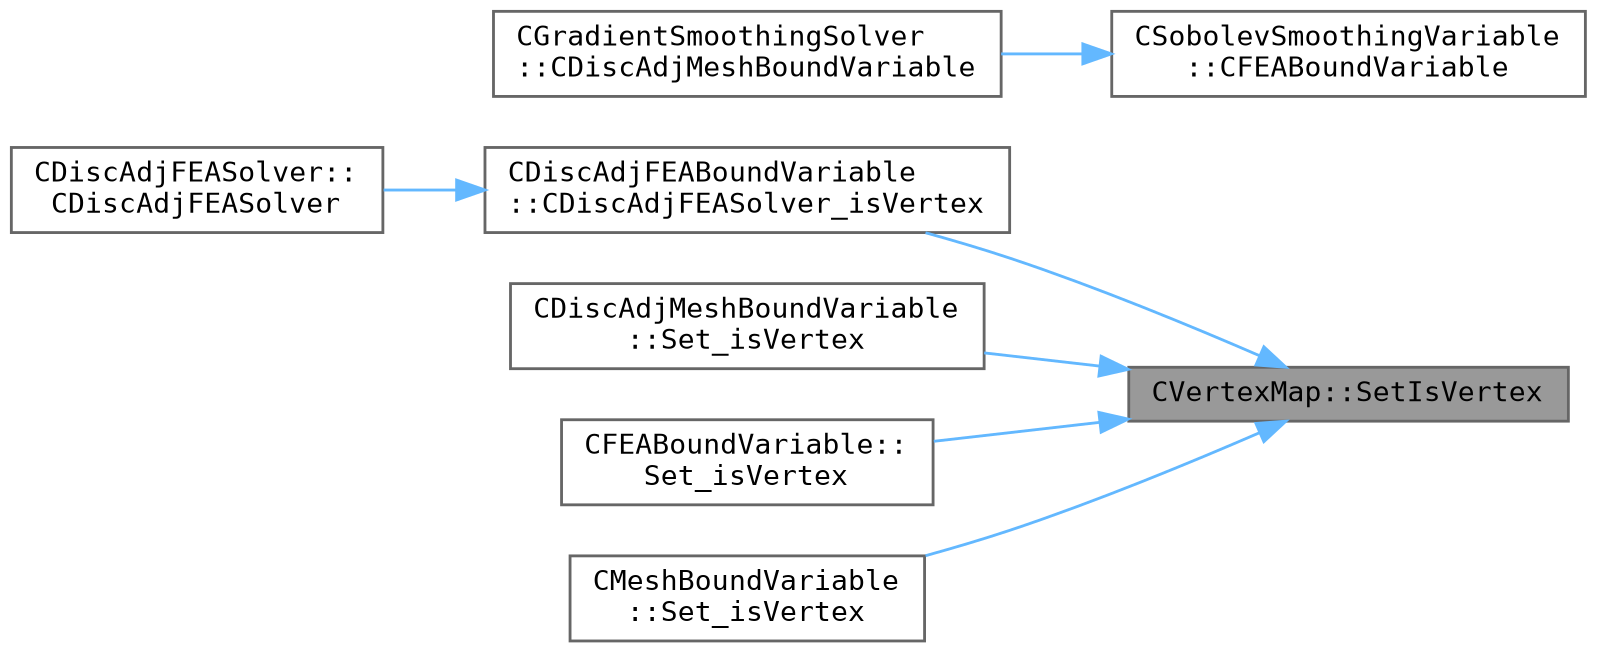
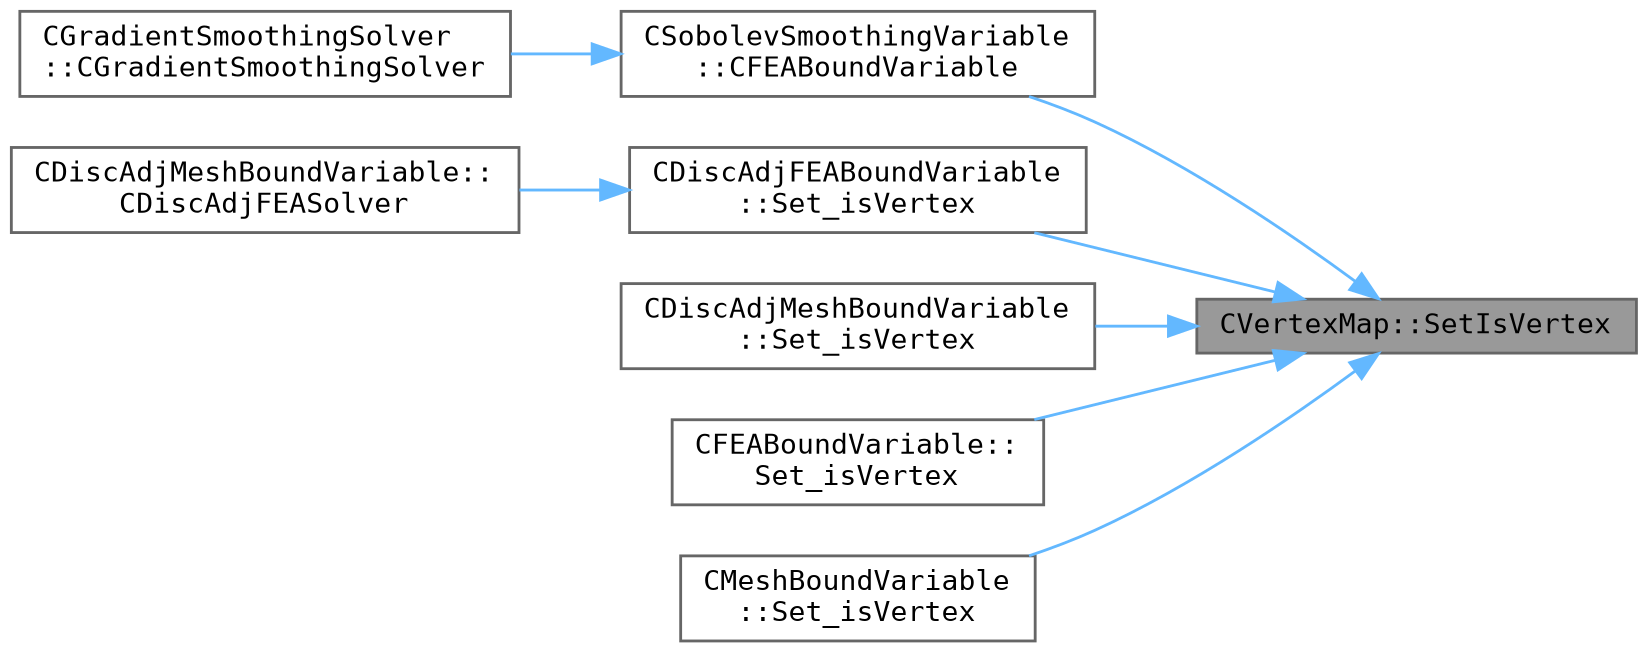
(747, 54) -> (265, 54)
none -> (1199, 177)
(197, 190) -> (265, 190)
(747, 190) -> (858, 190)
